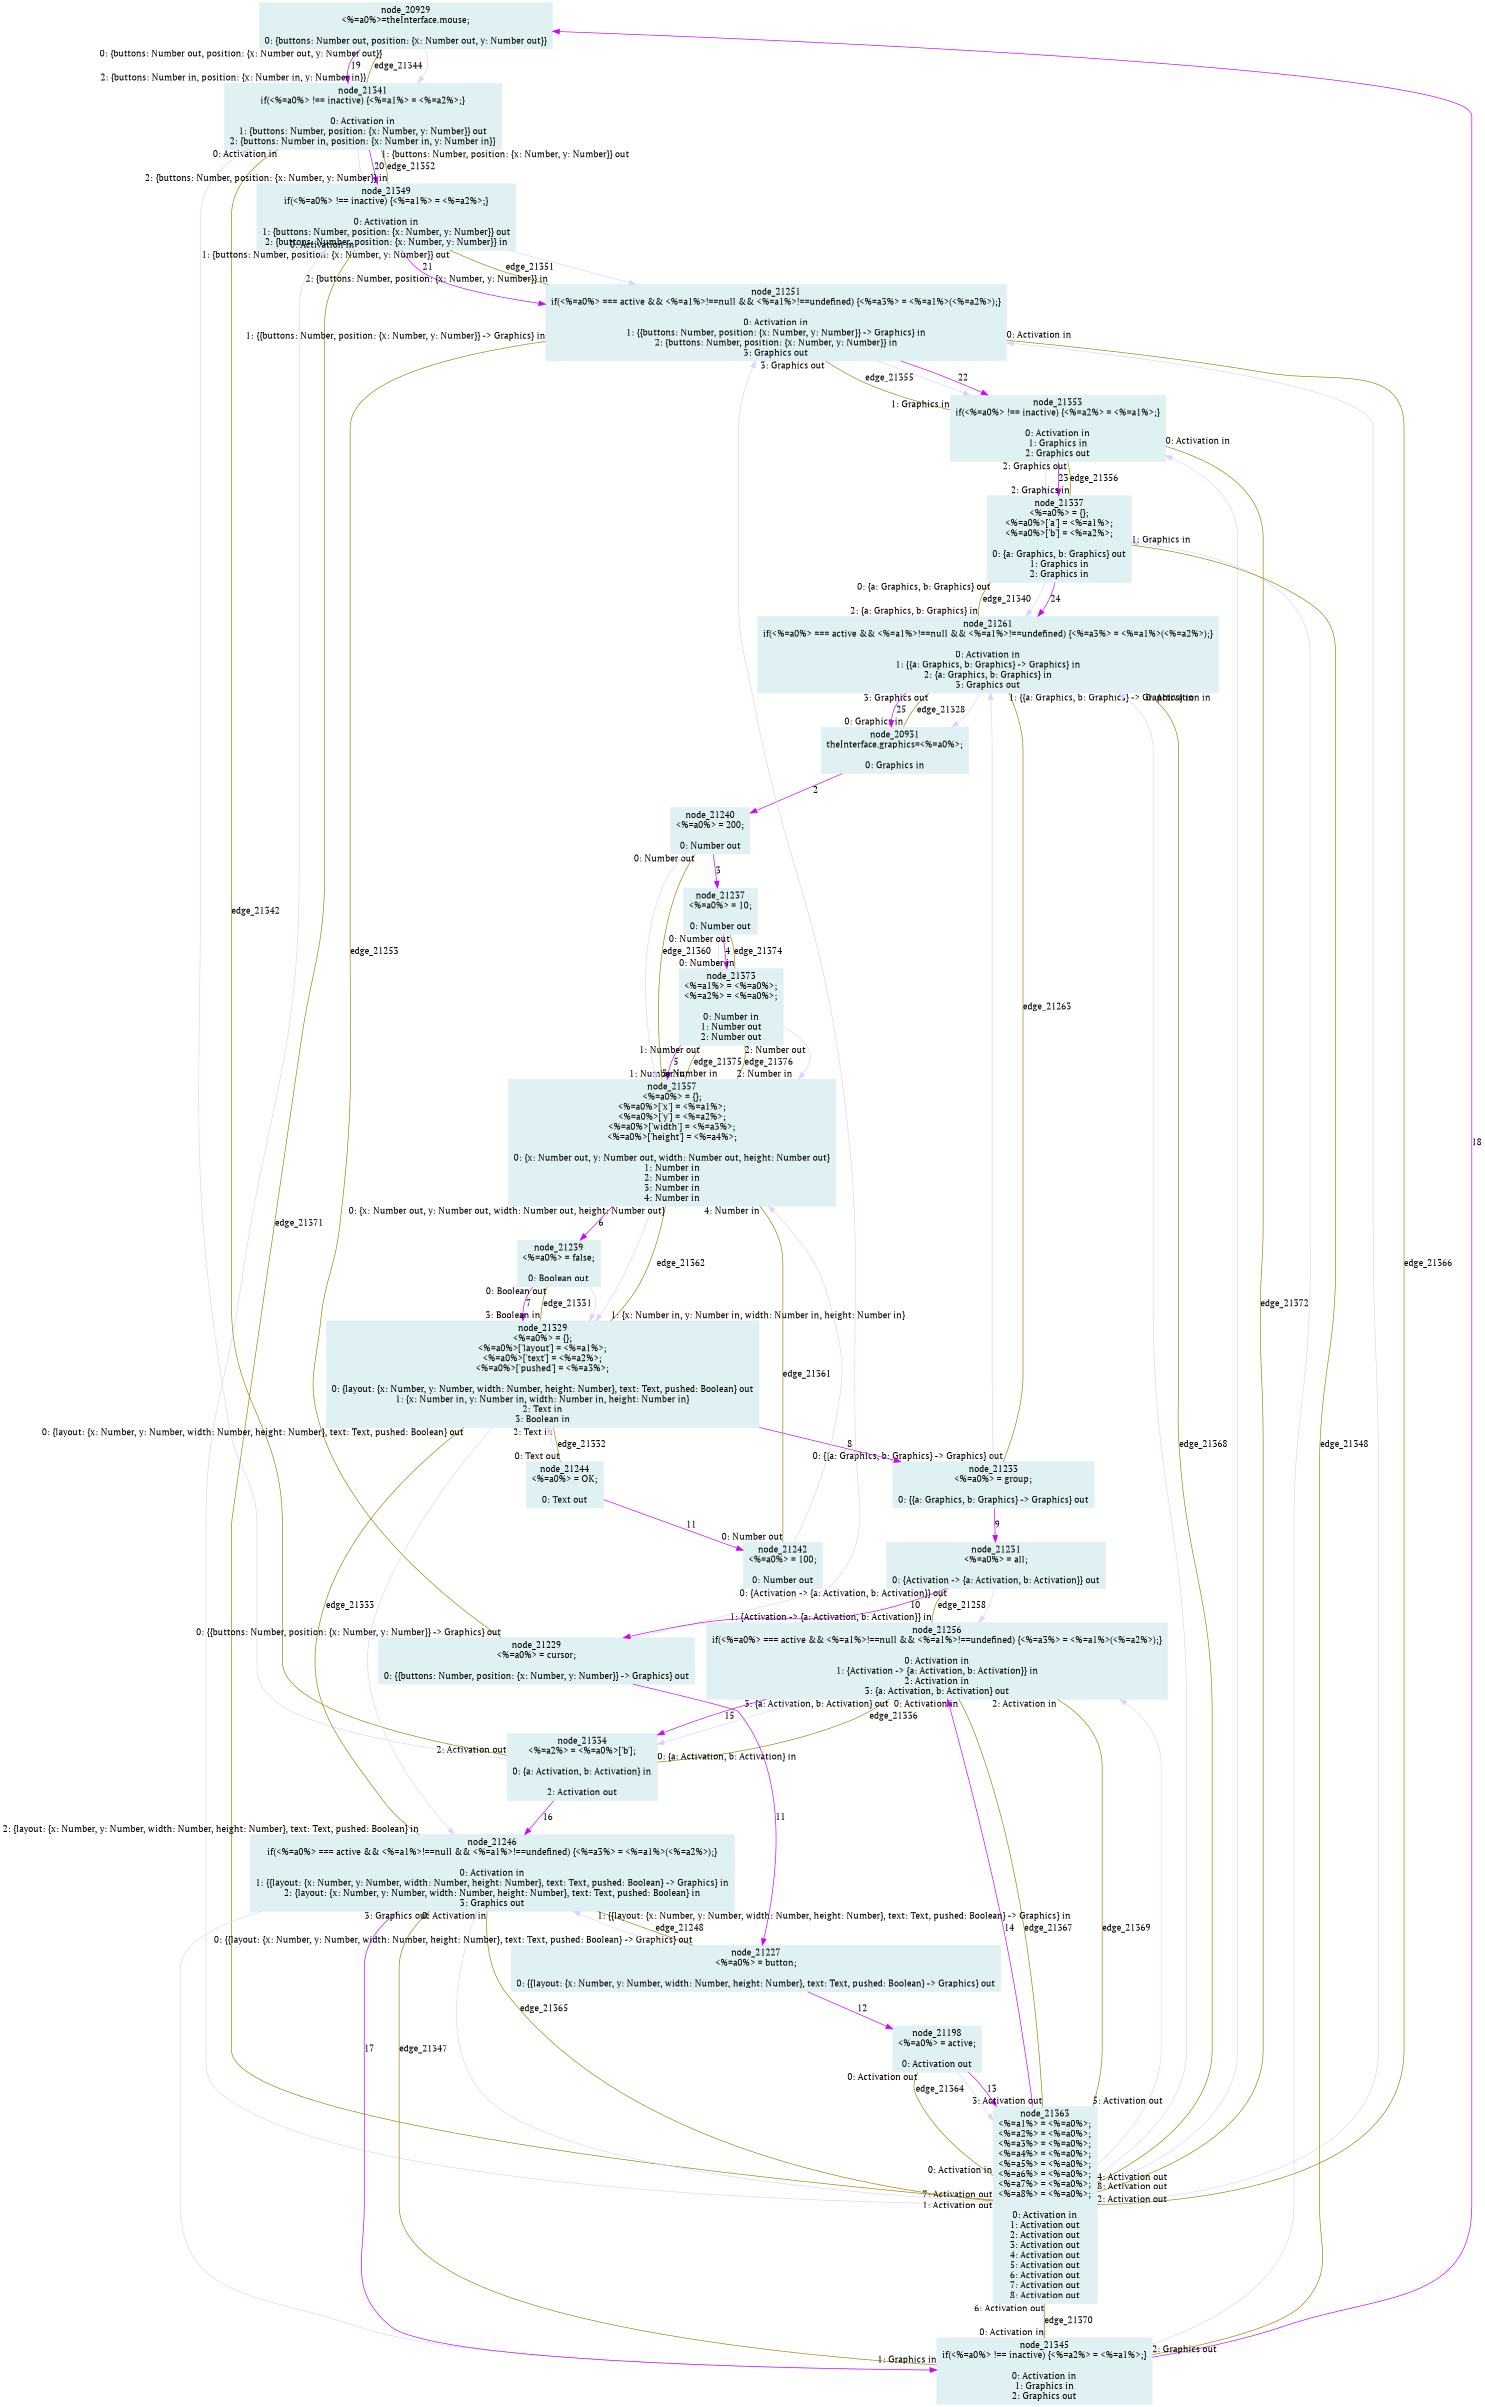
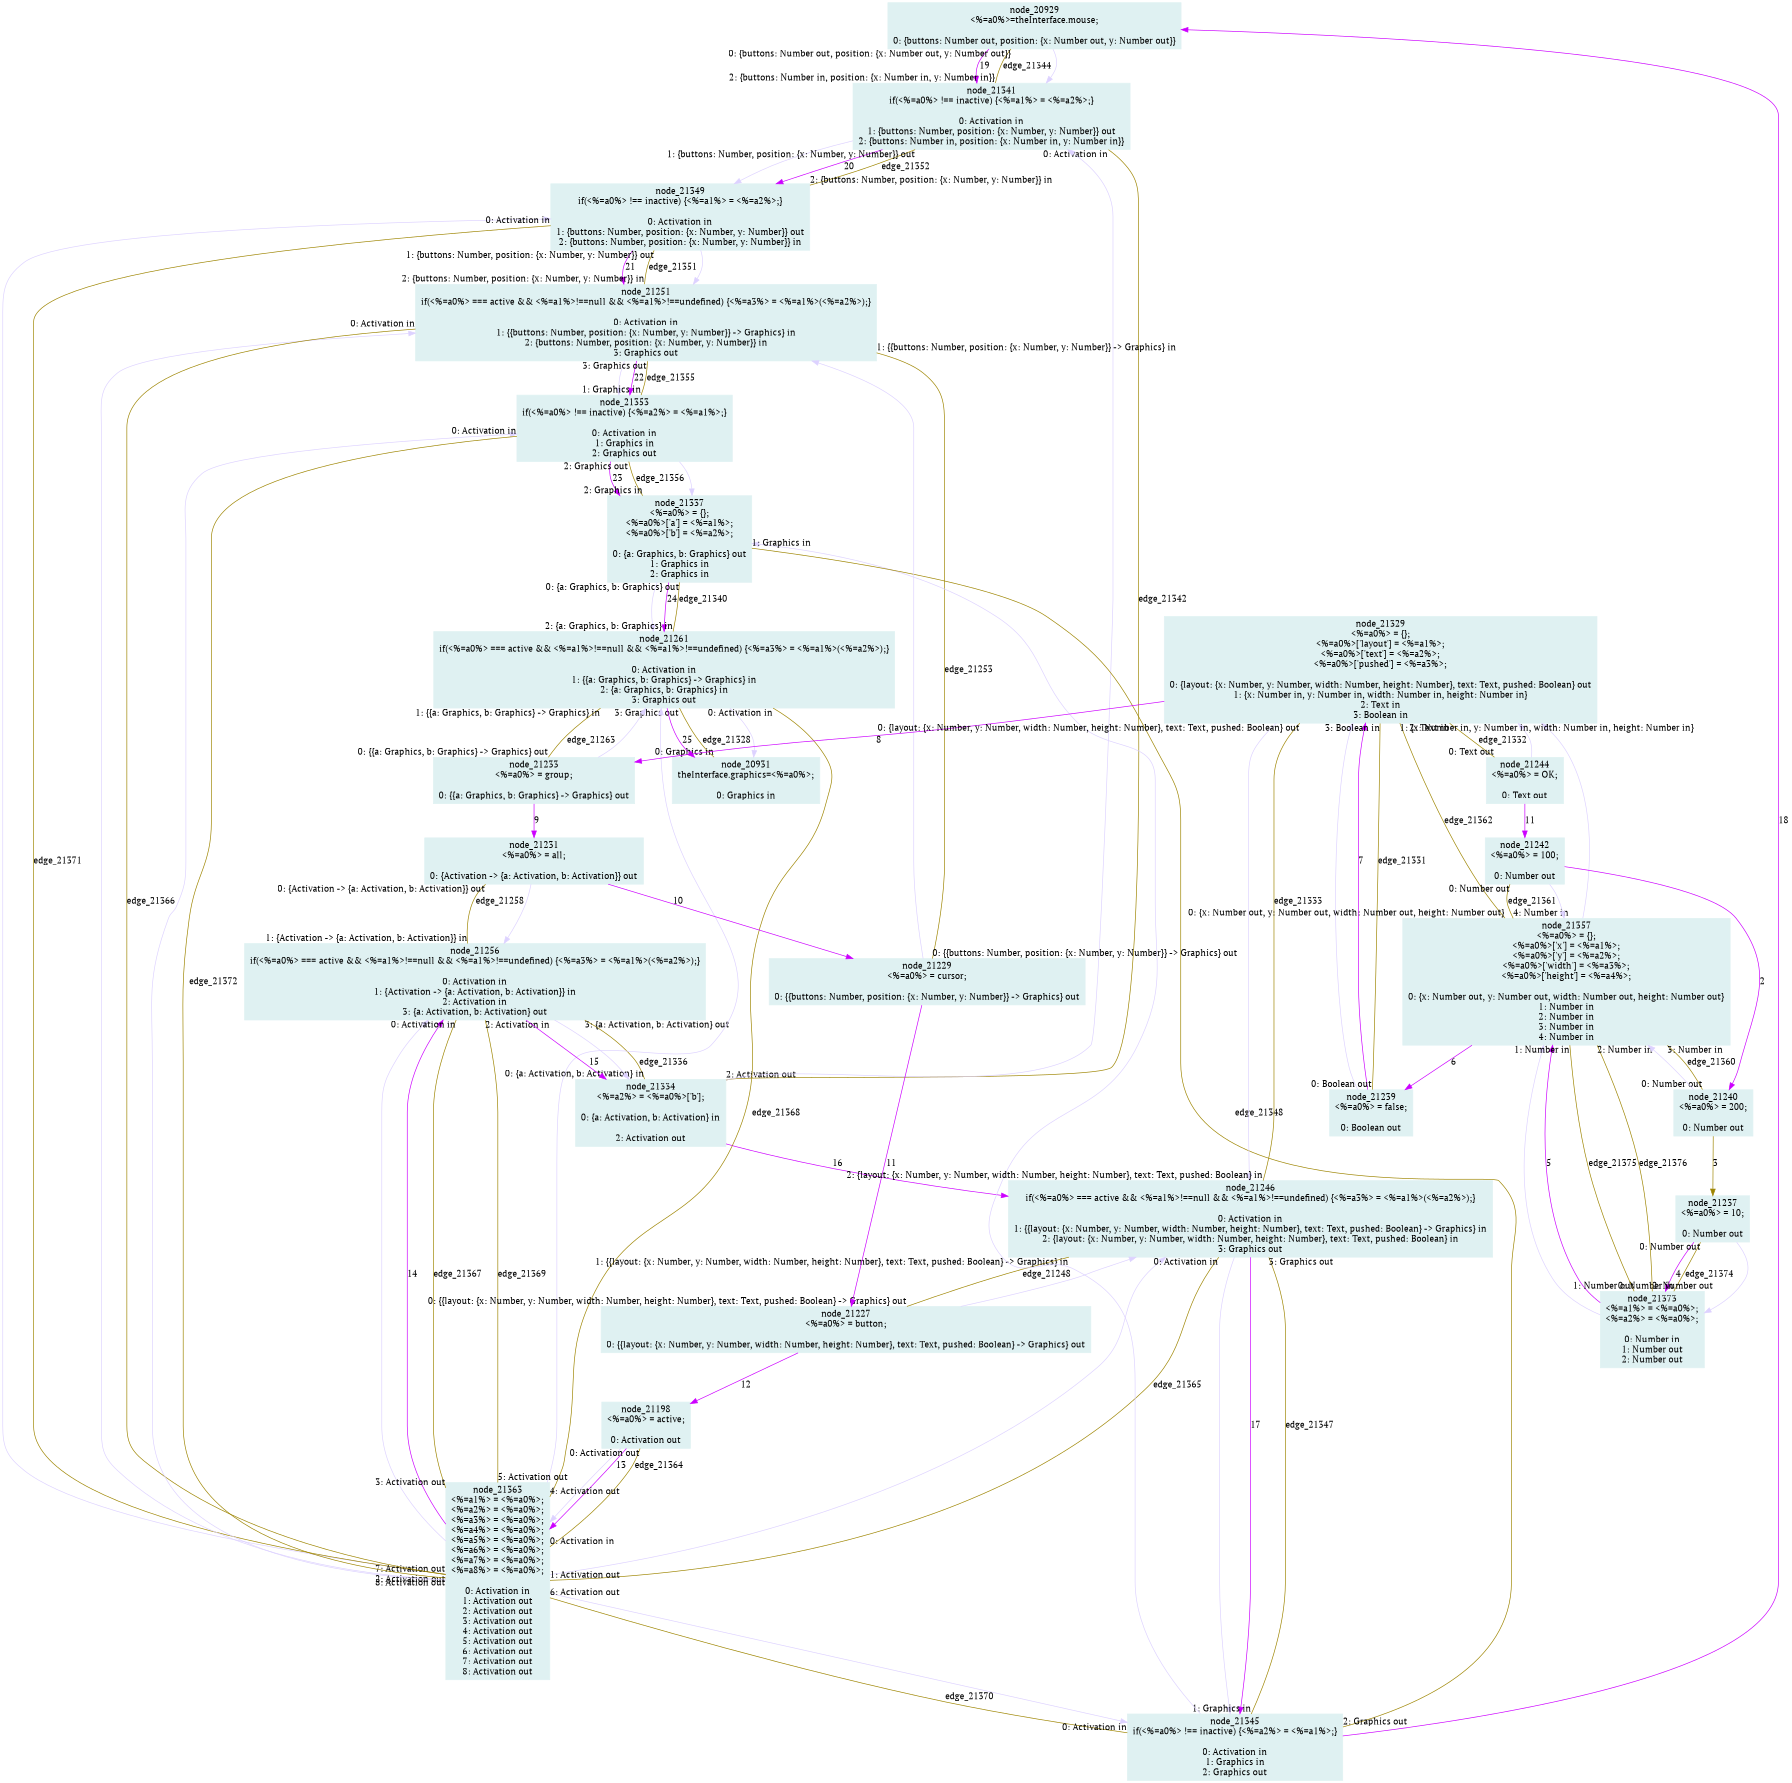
(799, 792) -> (1734, 916)
(715, 868) -> (1713, 1163)
